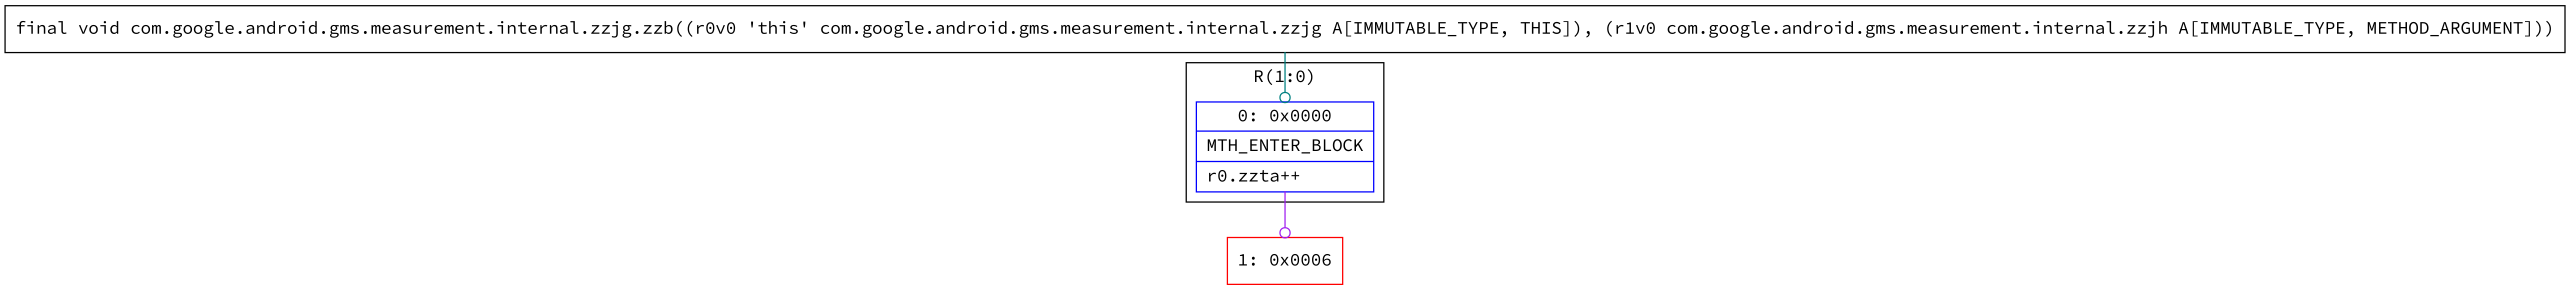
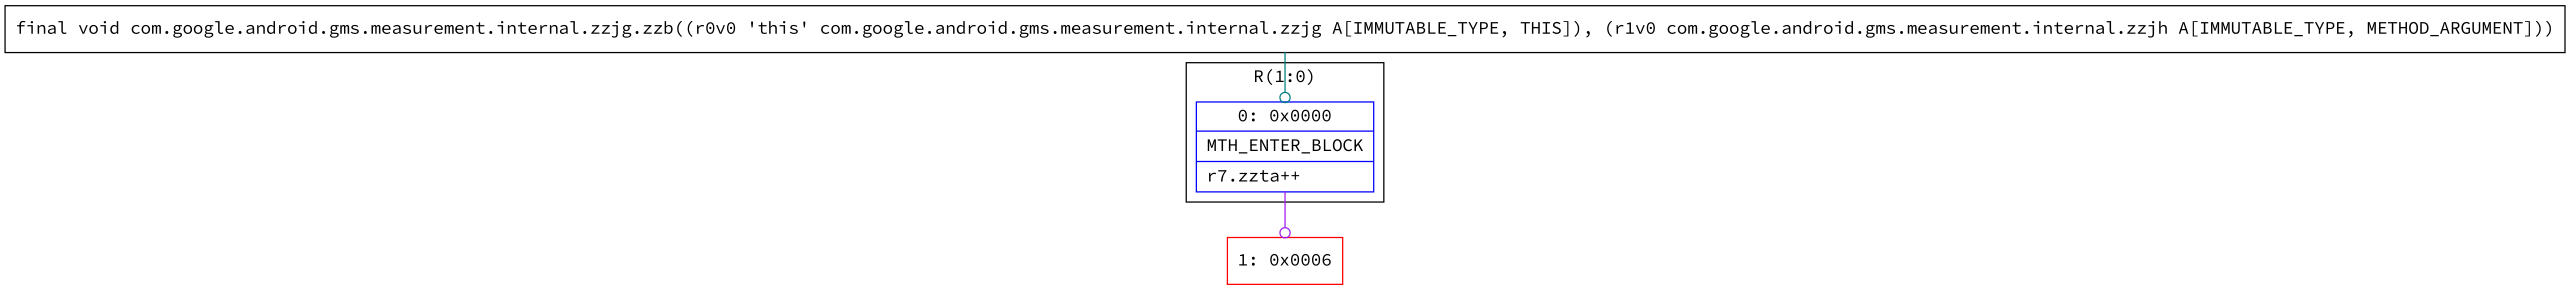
(1254, 176) -> (1254, 176)
